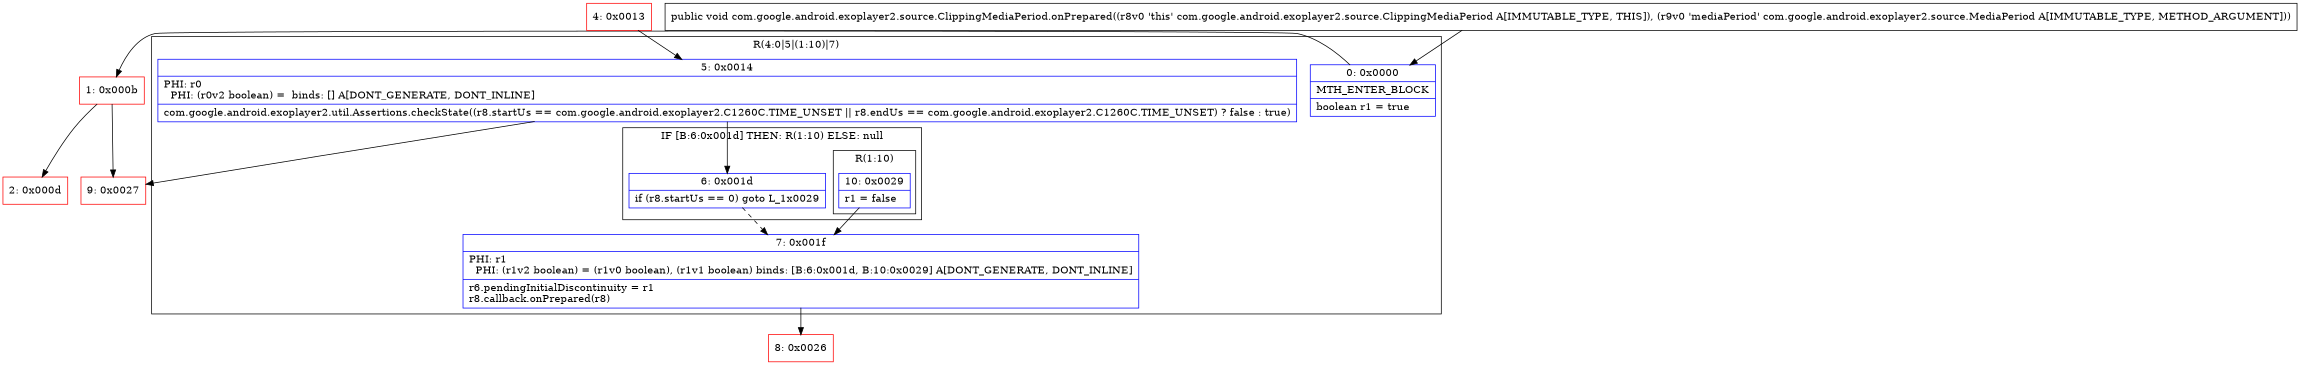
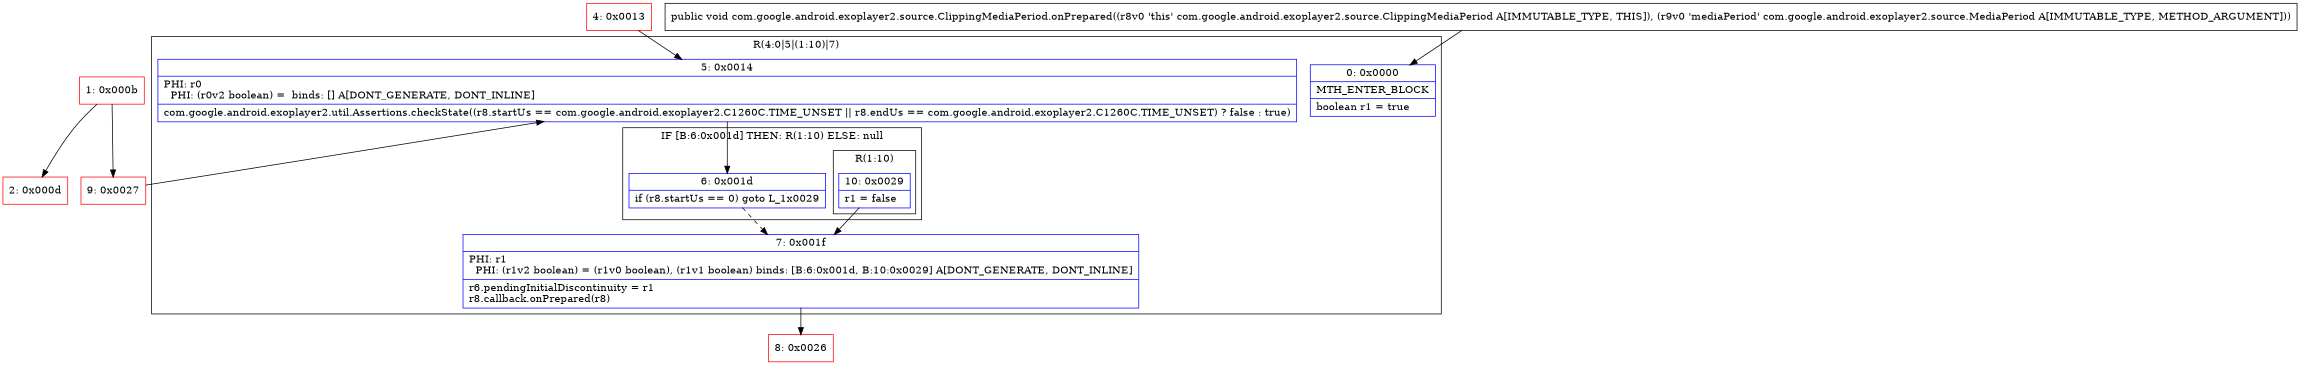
(731, 31) -> none
(344, 152) -> (341, 154)
